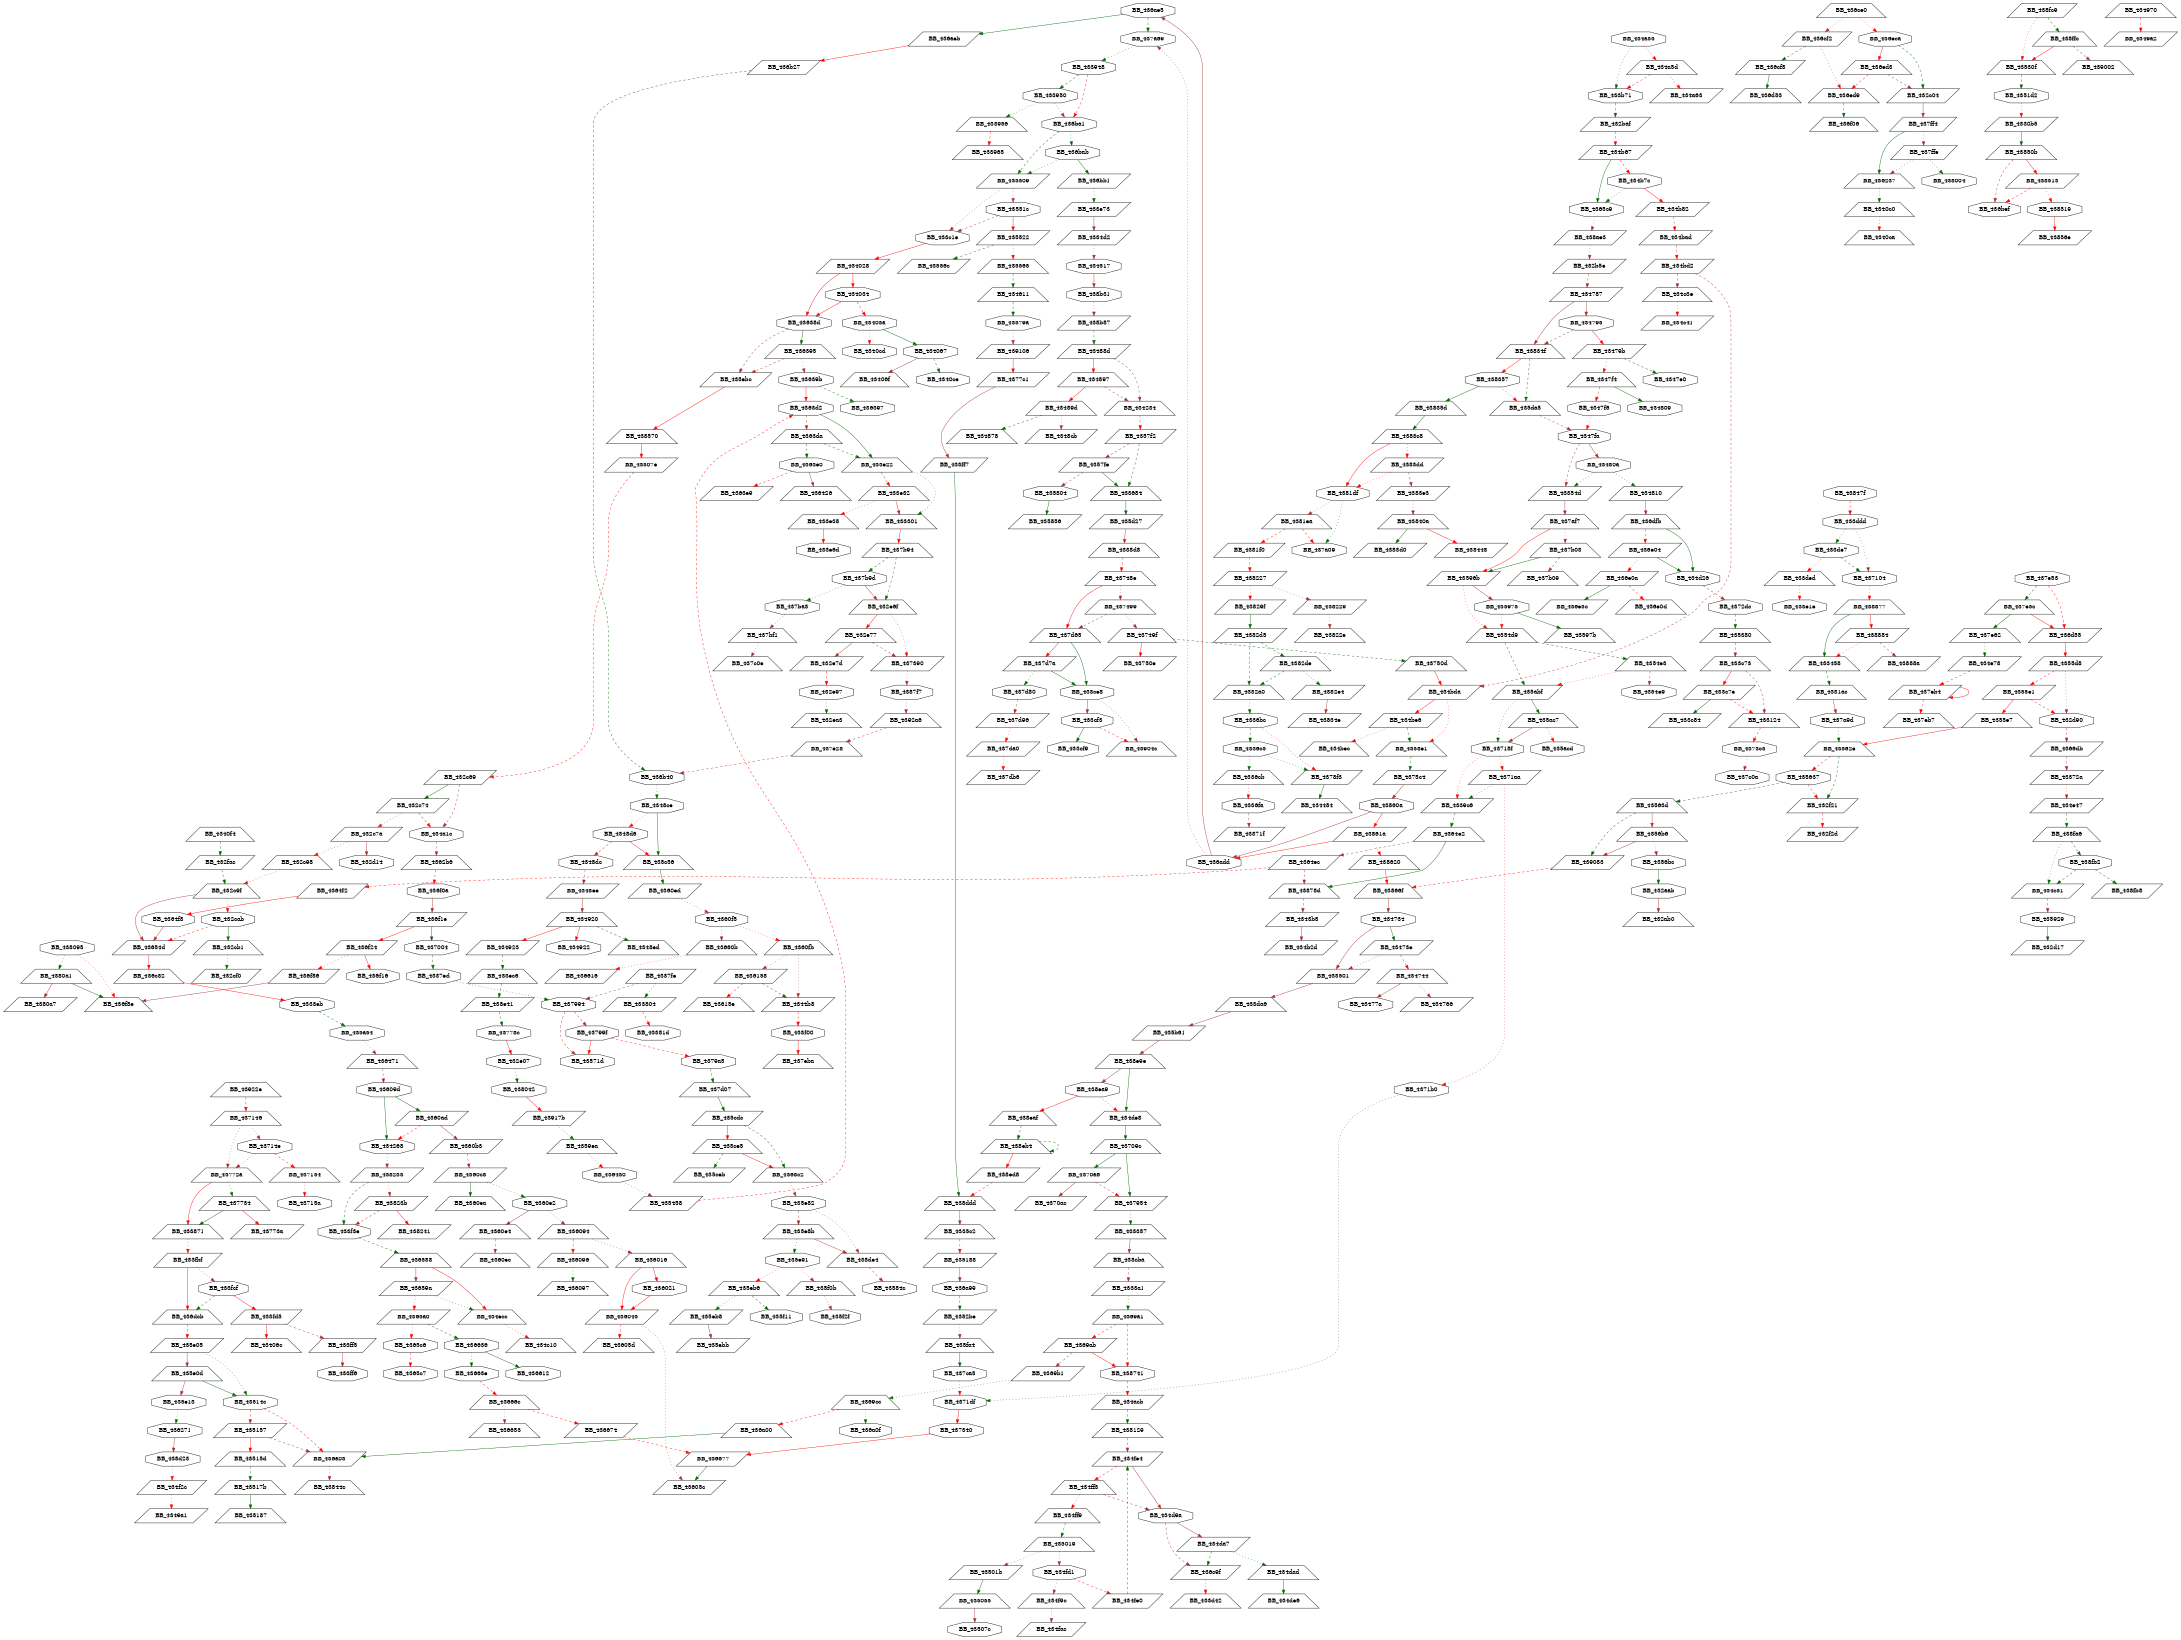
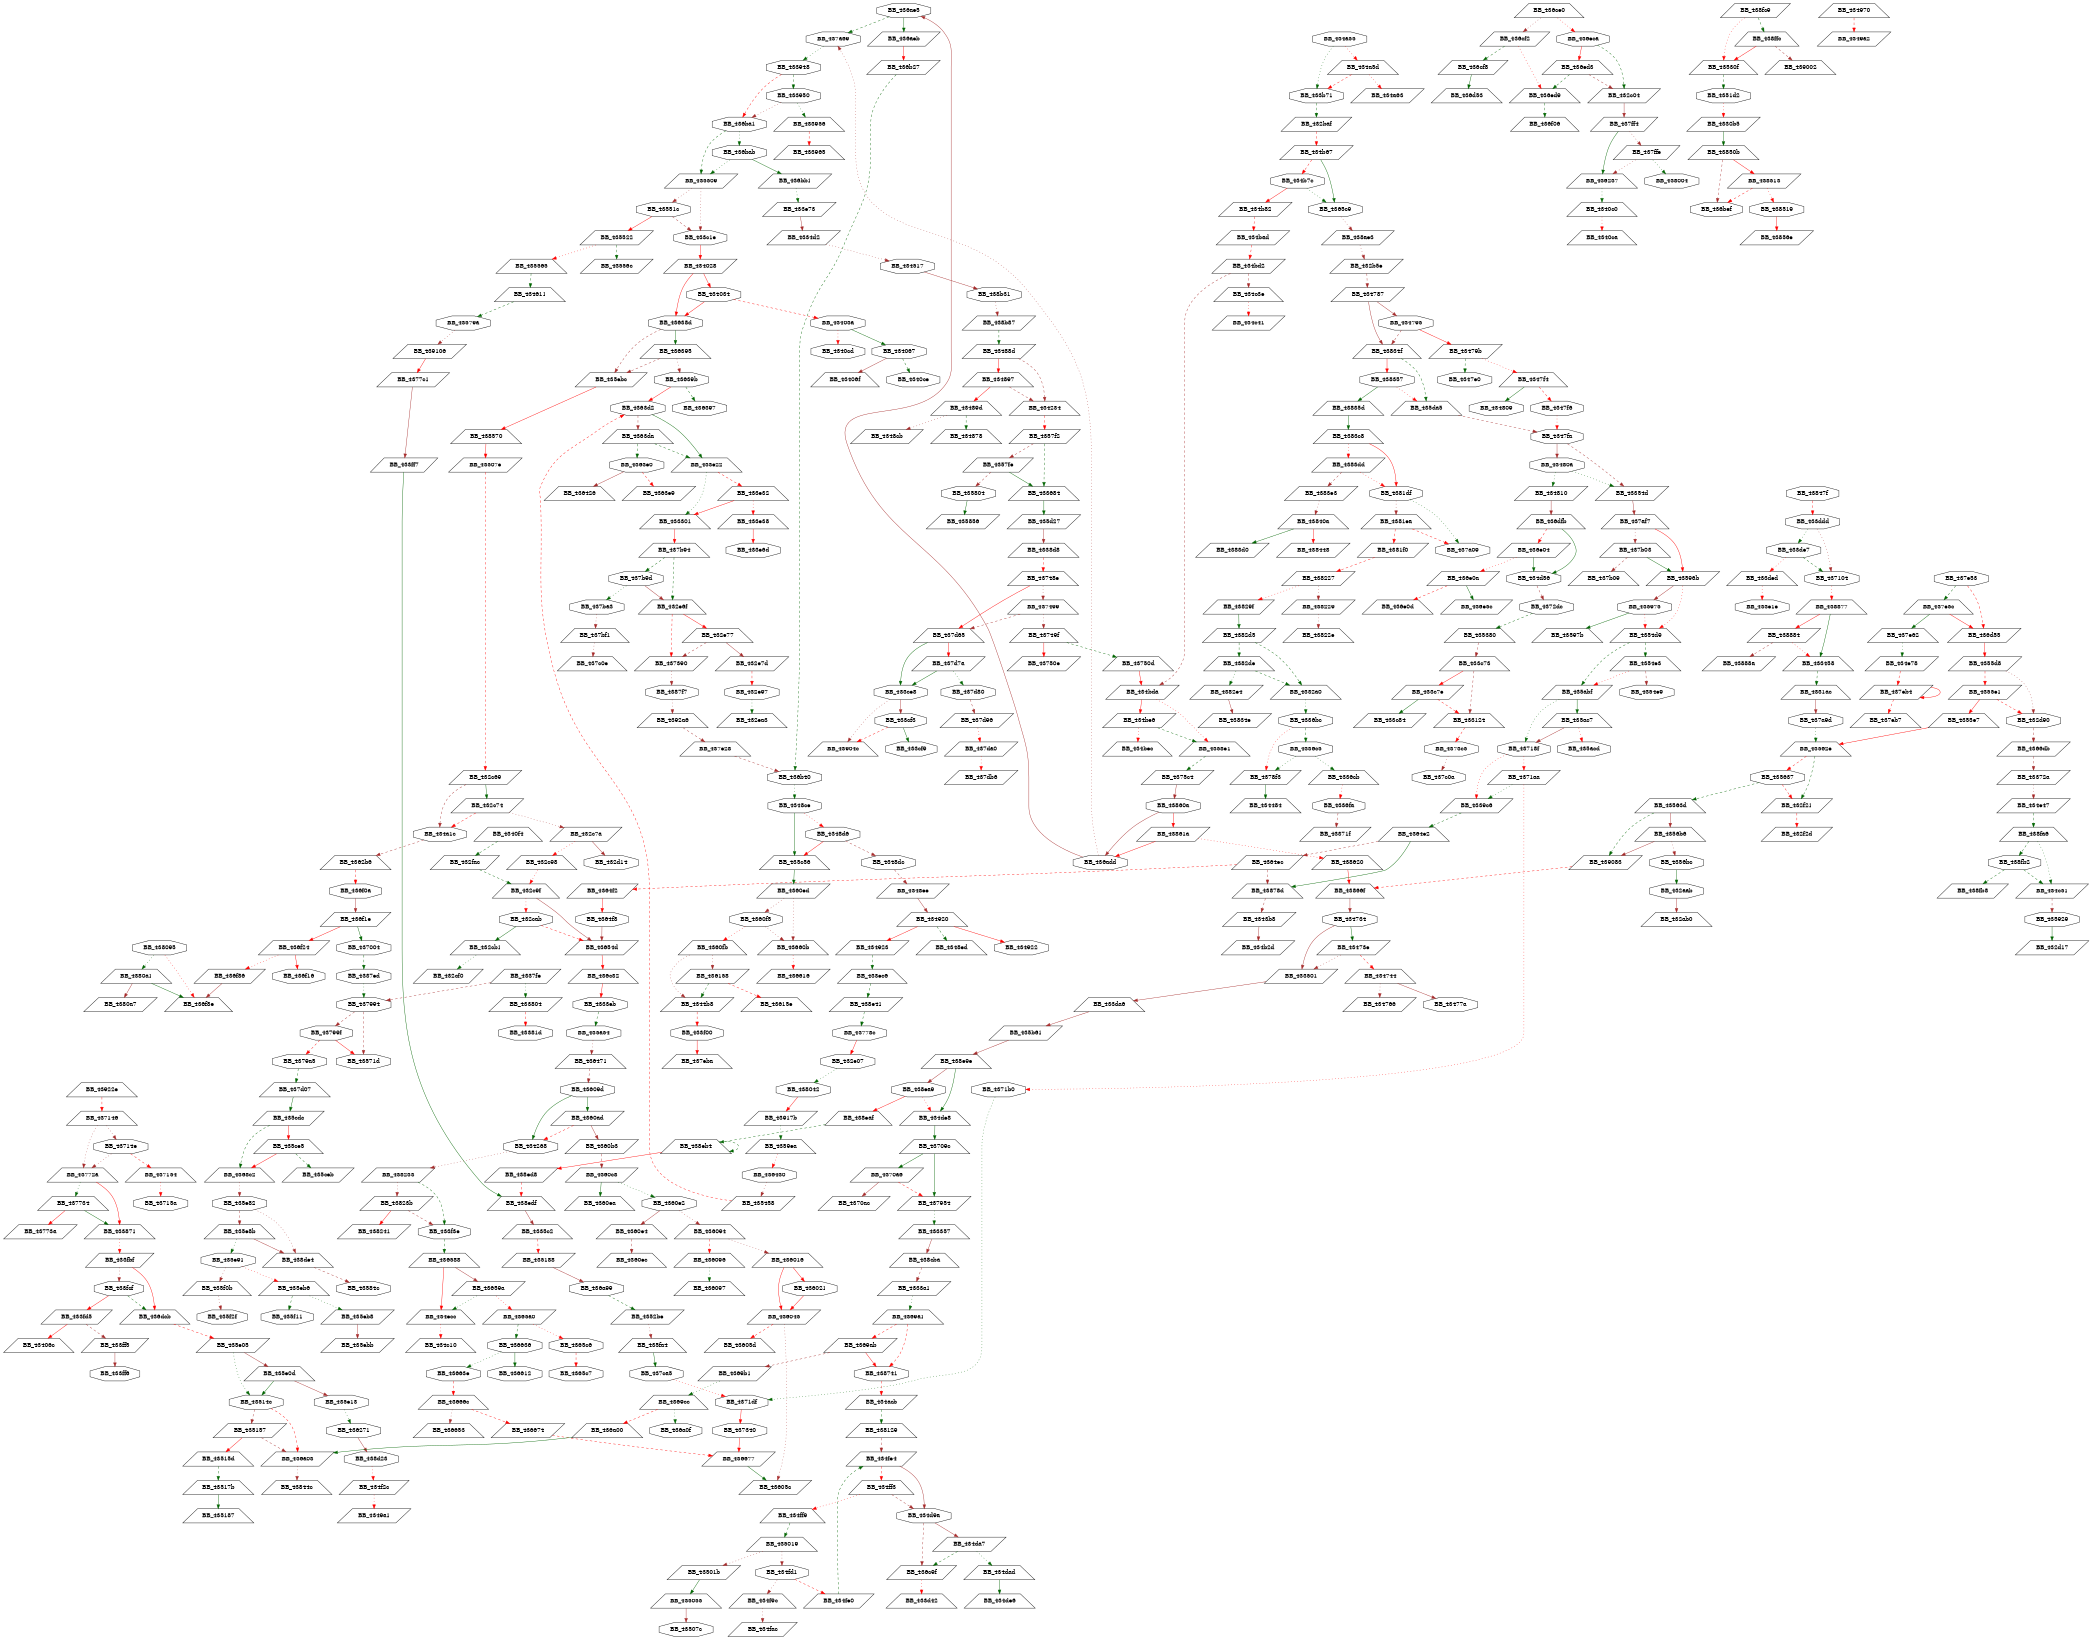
(1862, 80) -> (1563, 80)
(1693, 579) -> (1534, 579)
(901, 632) -> (672, 633)
none -> (793, 917)
(960, 1203) -> (521, 1203)
